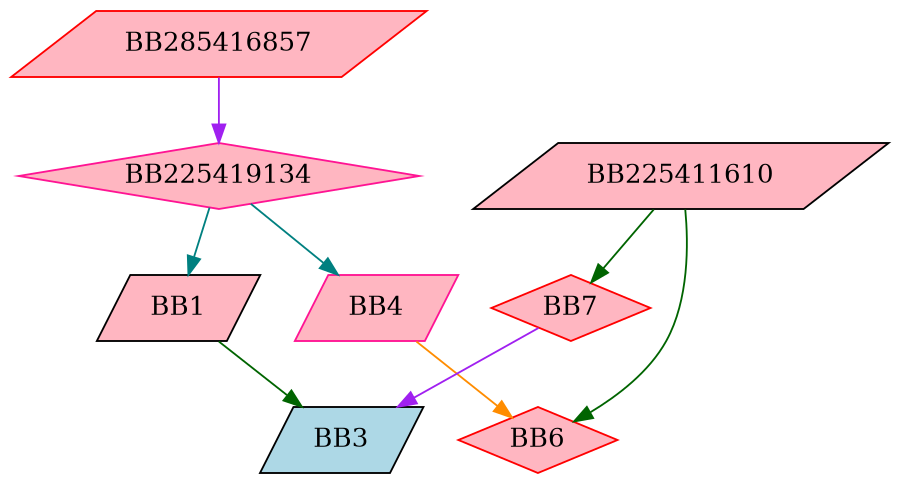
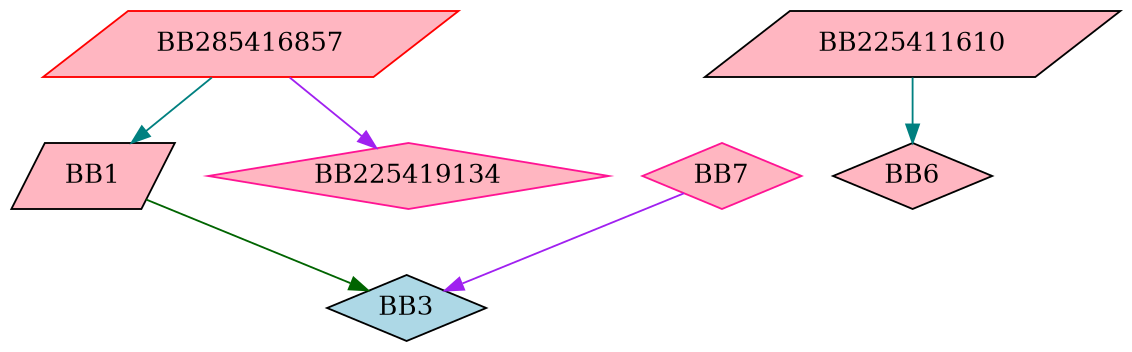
(202, 232) -> (179, 104)
(628, 239) -> none
(377, 308) -> none
(571, 308) -> (722, 176)
(672, 328) -> (913, 101)
(342, 440) -> (407, 308)
(538, 440) -> (913, 176)
